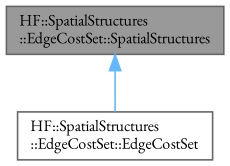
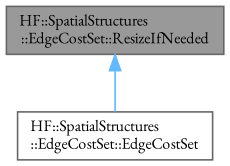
(115, 30) -> (115, 30)
